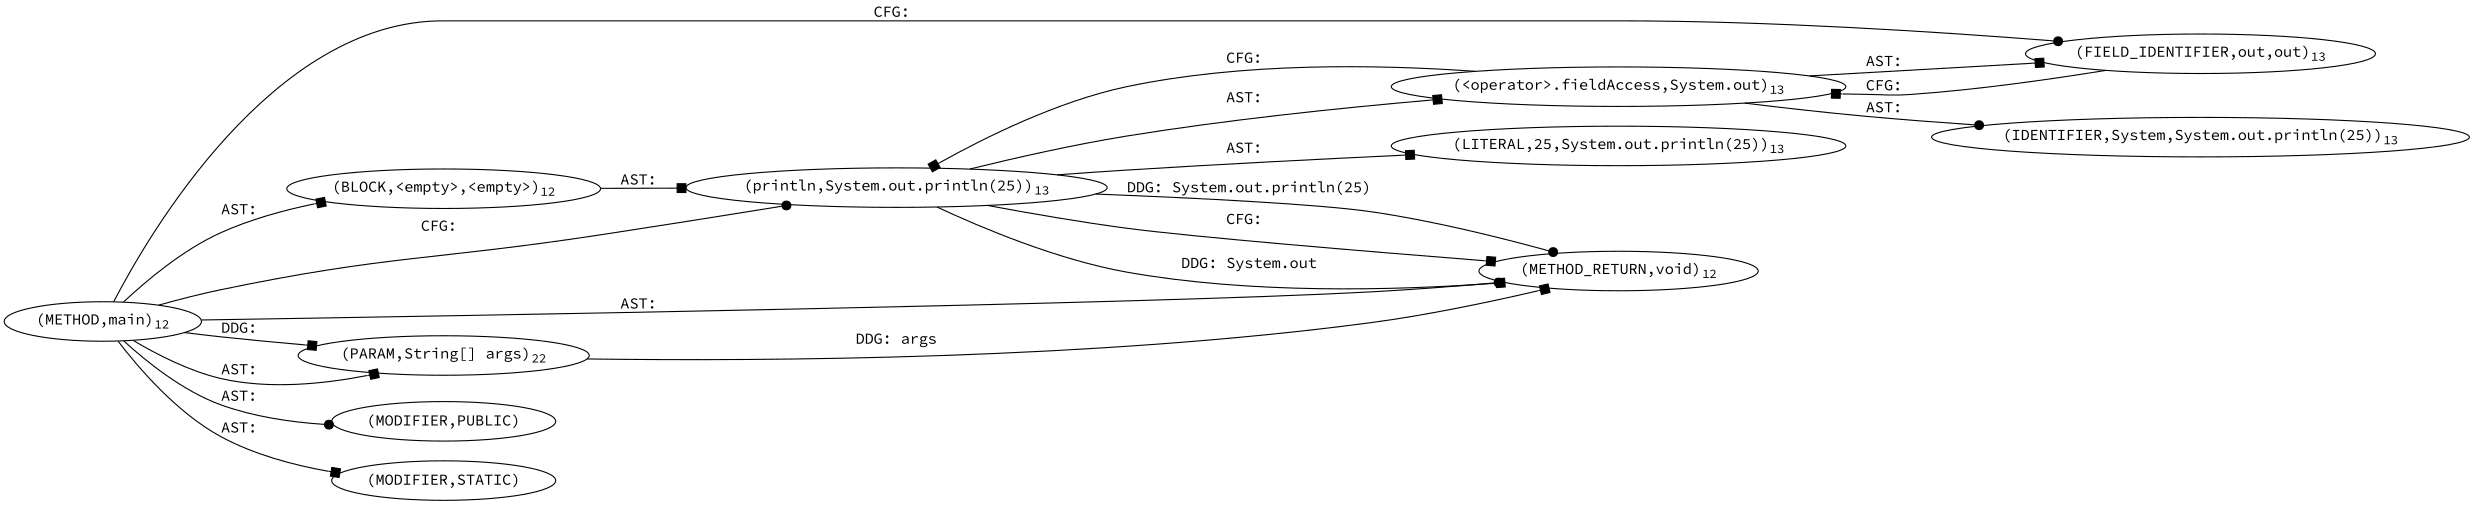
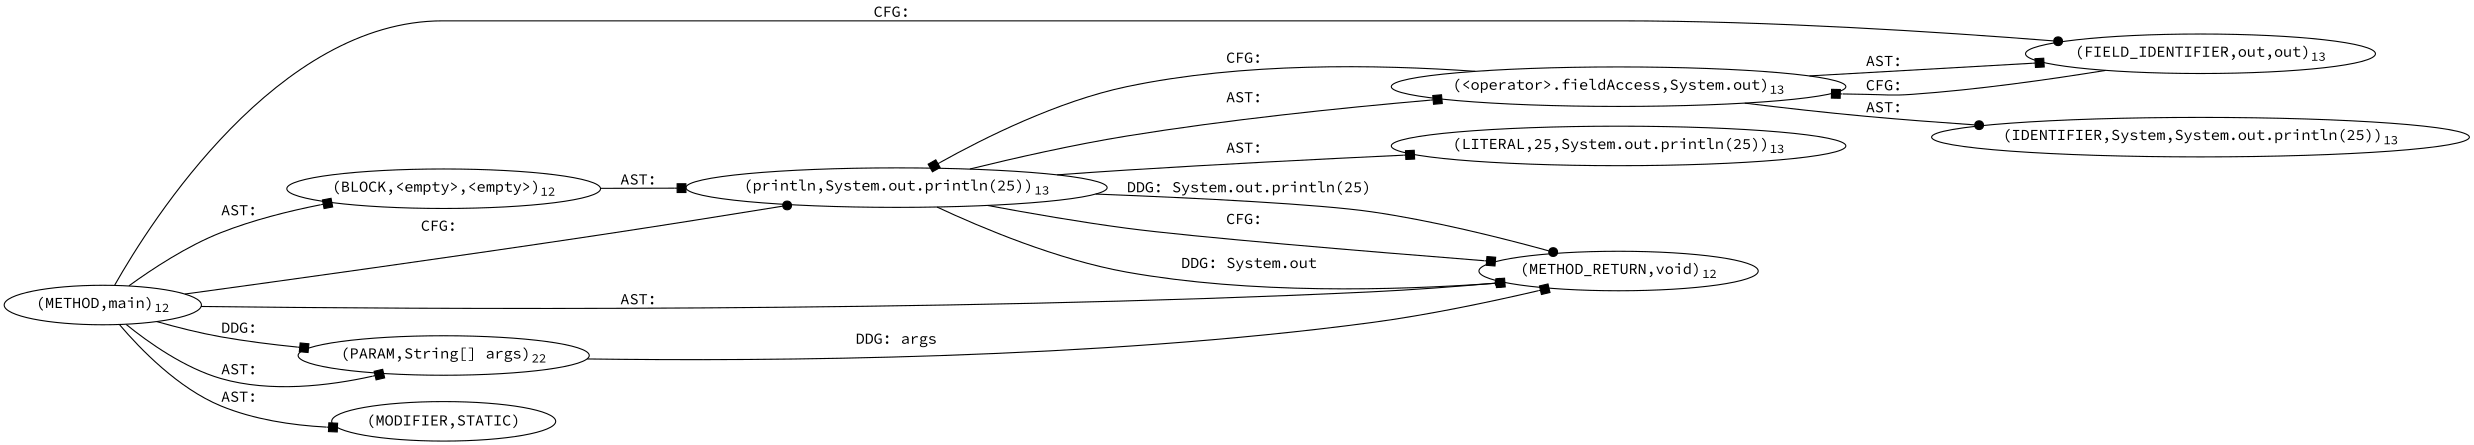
(444, 421) -> none
